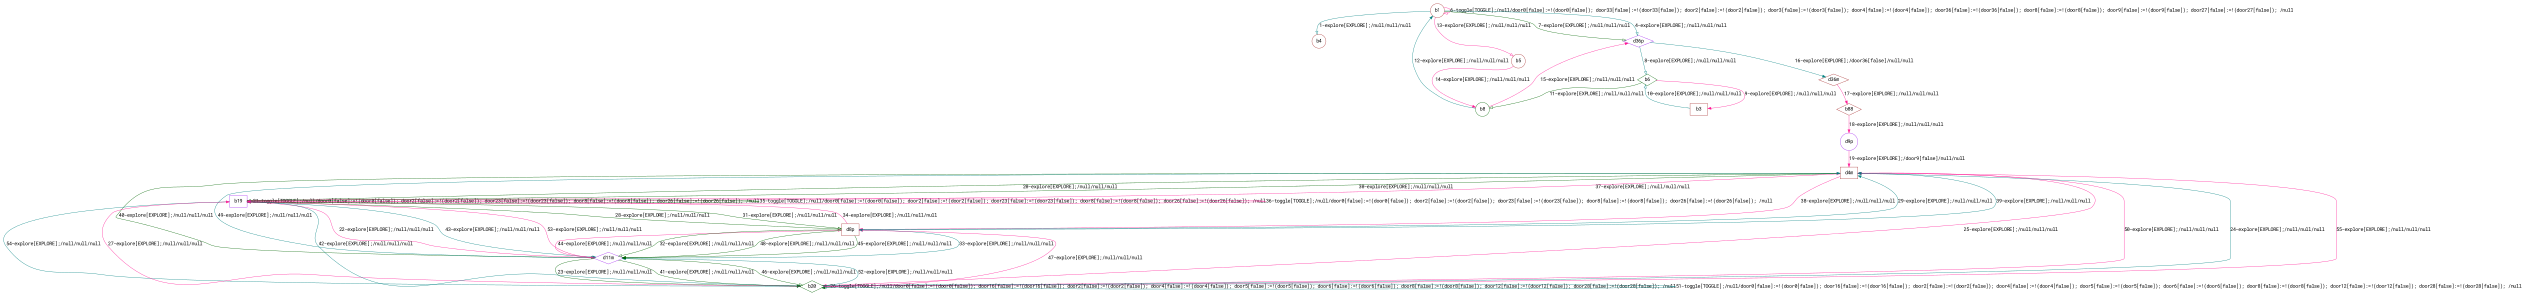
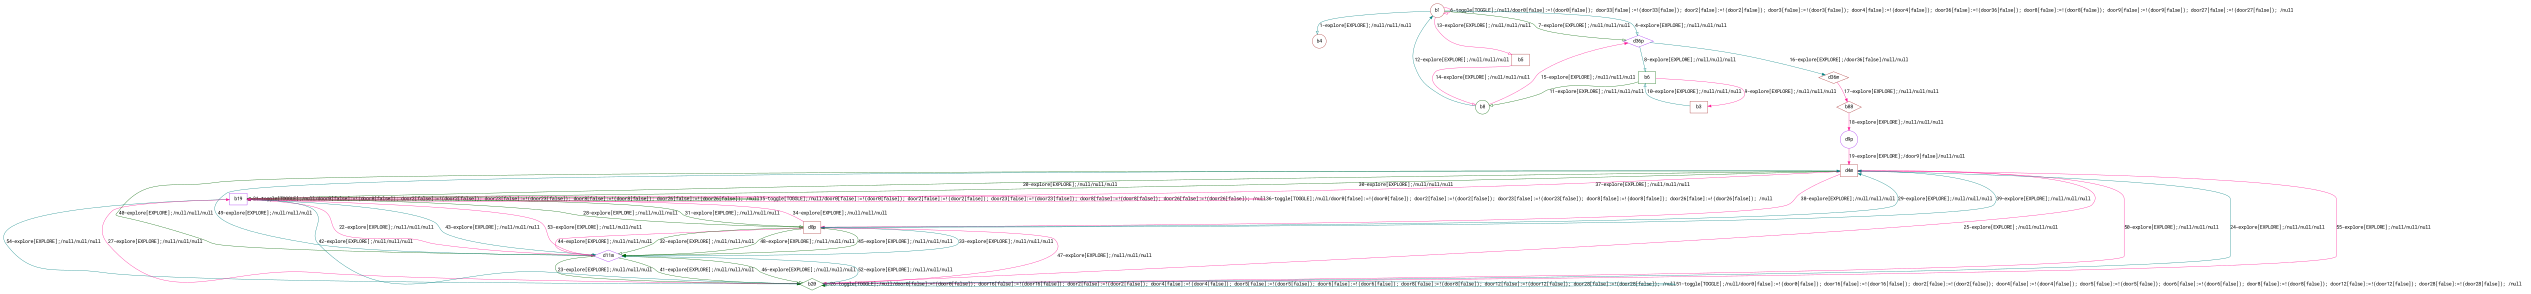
(1518, 61) -> (1521, 60)
(1445, 70) -> (1445, 69)
(1647, 80) -> (1647, 78)
